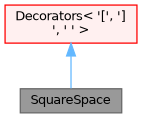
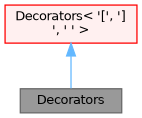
(71, 101) -> (71, 101)
